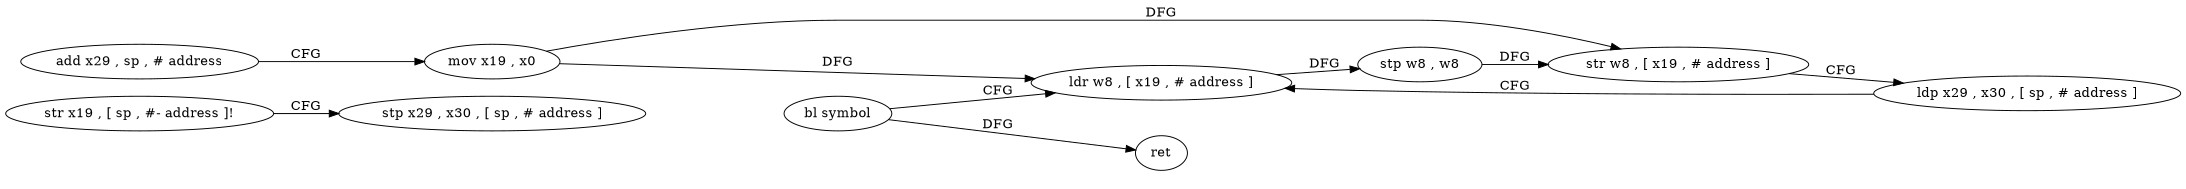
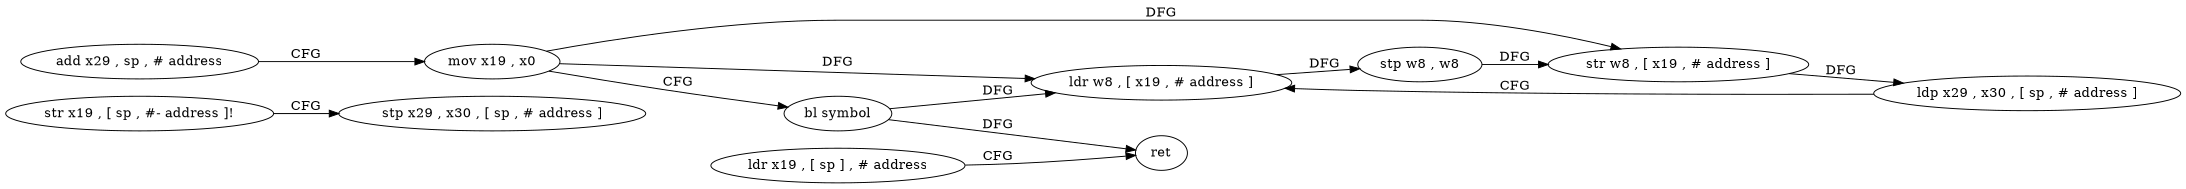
(1841, 71) -> (1841, 71)
none -> (663, 90)
(998, 91) -> (998, 91)
none -> (838, 166)
